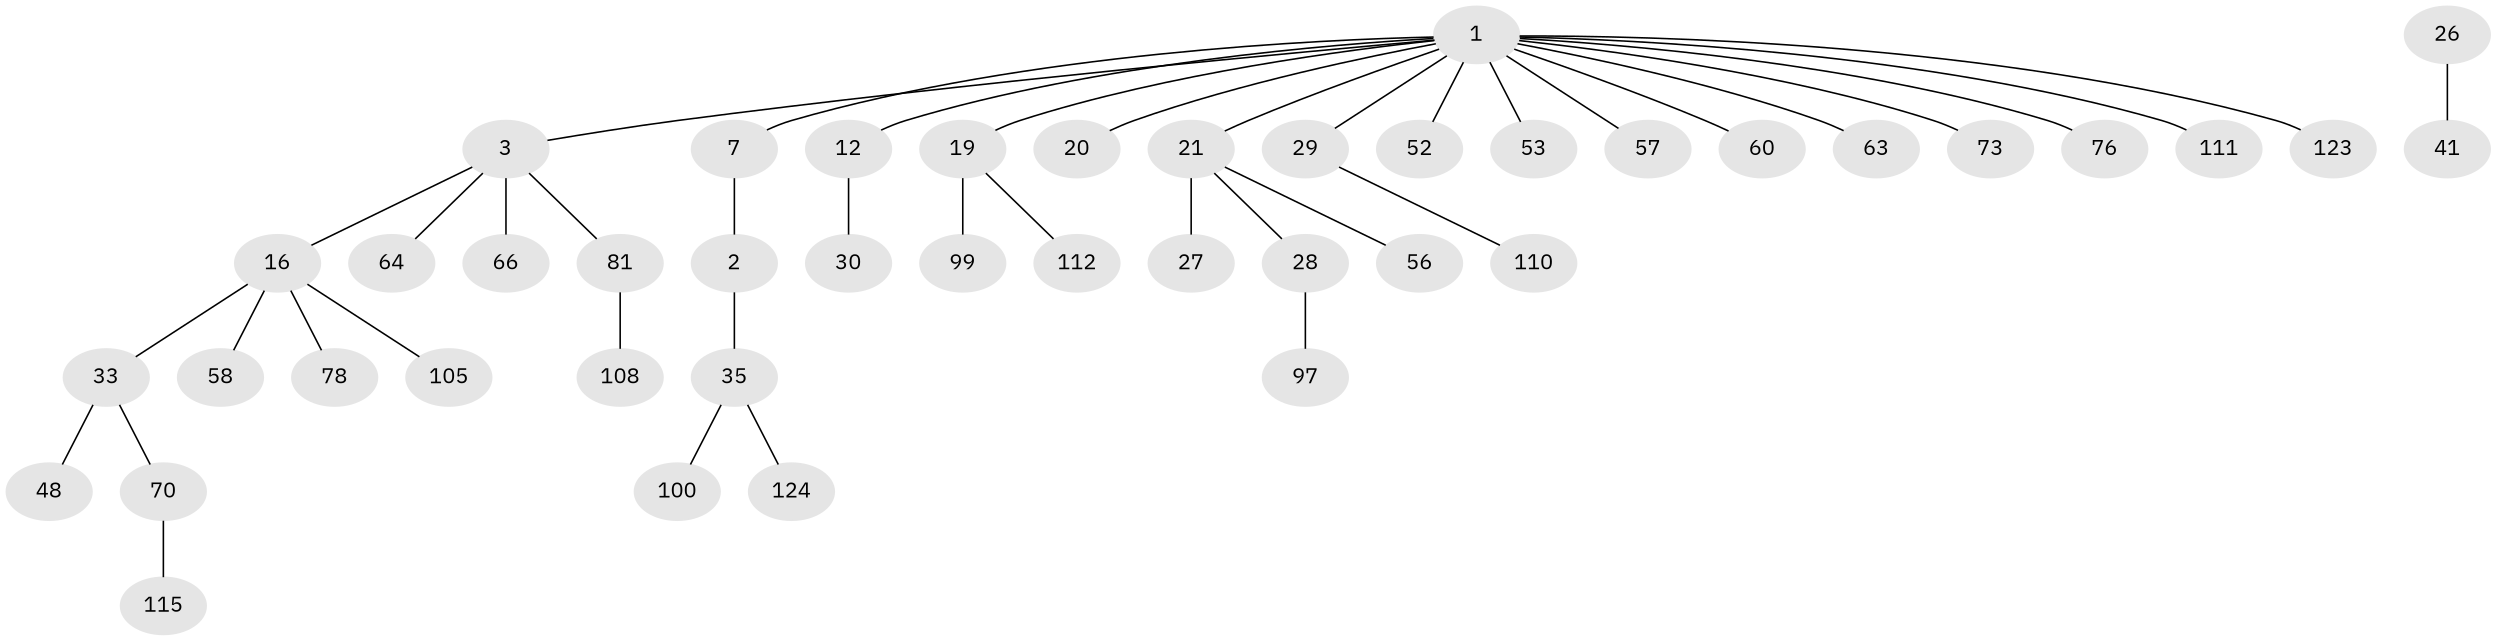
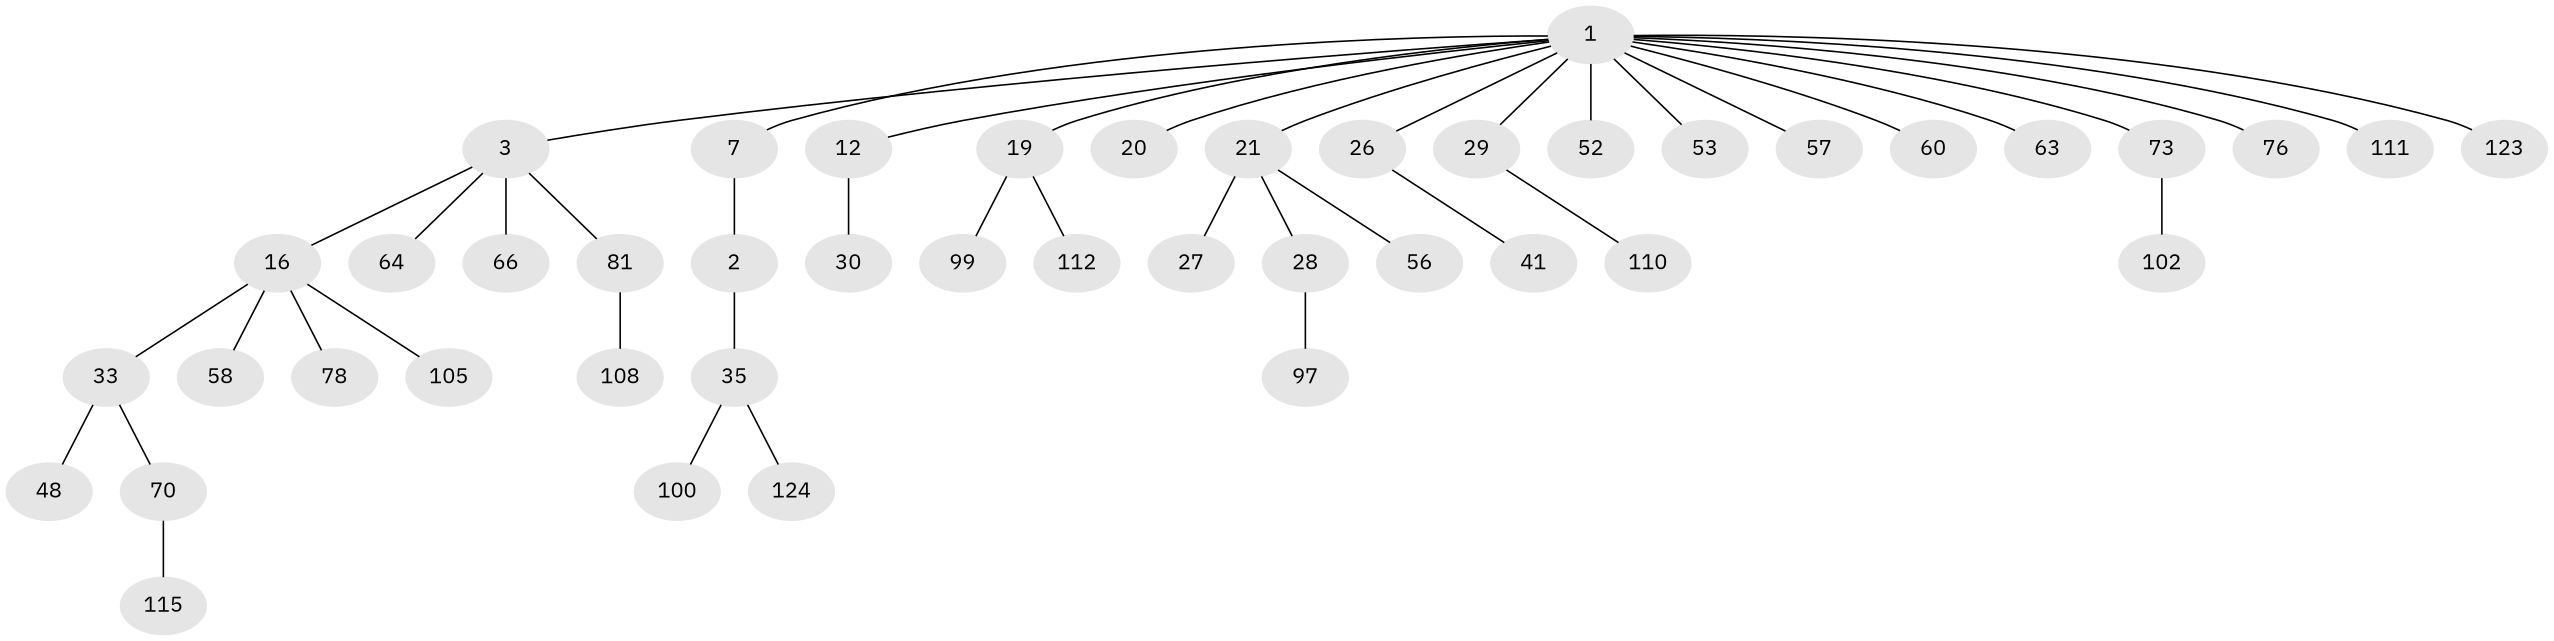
none -> (1477, 92)
none -> (2162, 263)
